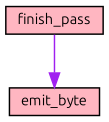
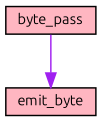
(54, 20) -> (51, 20)
